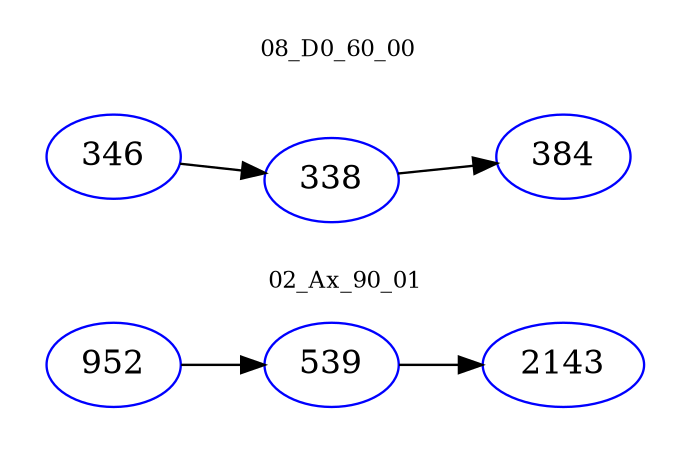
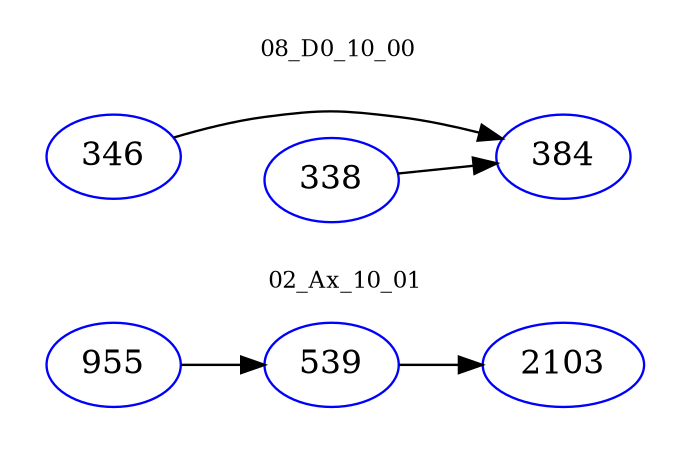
(339, 50) -> (339, 50)
(211, 167) -> (326, 111)
(345, 282) -> (345, 282)
(114, 365) -> (114, 365)
(563, 365) -> (563, 365)
